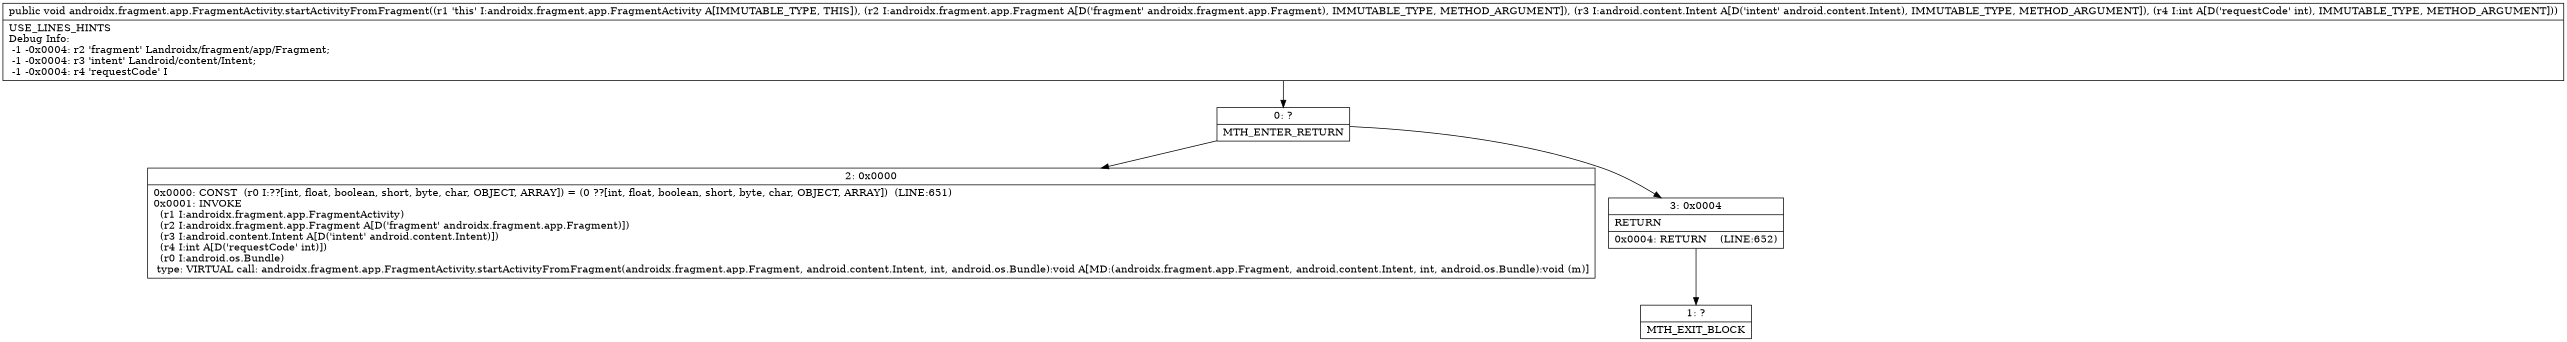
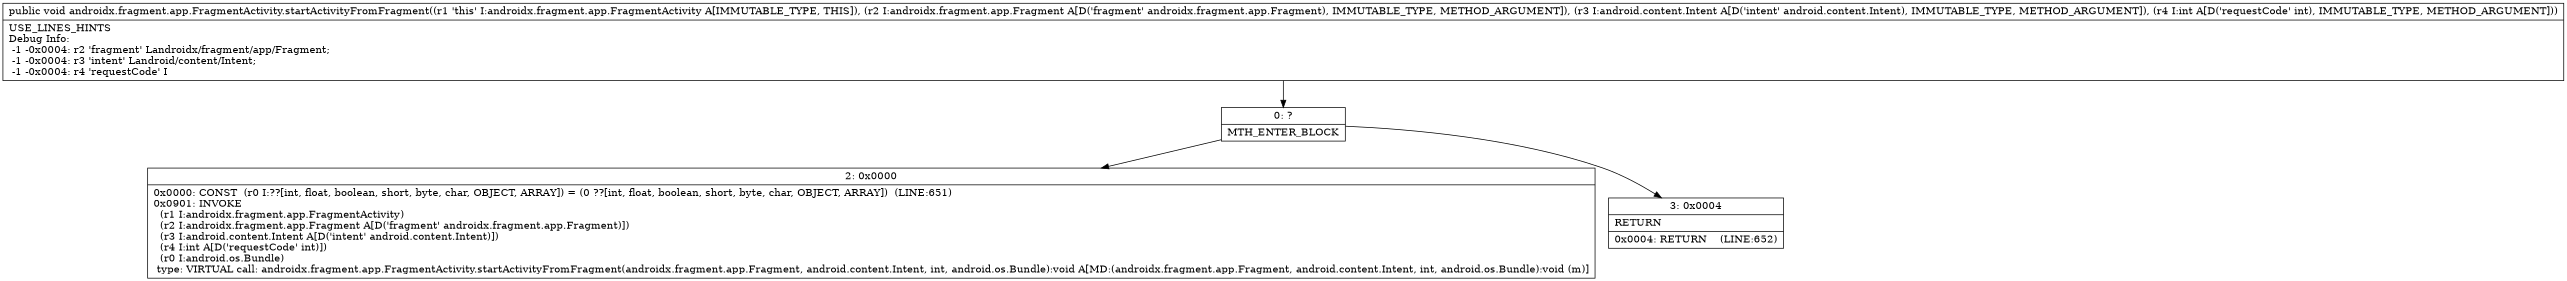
(1283, 132) -> (1283, 132)
(201, 204) -> (201, 204)
(1696, 322) -> none
